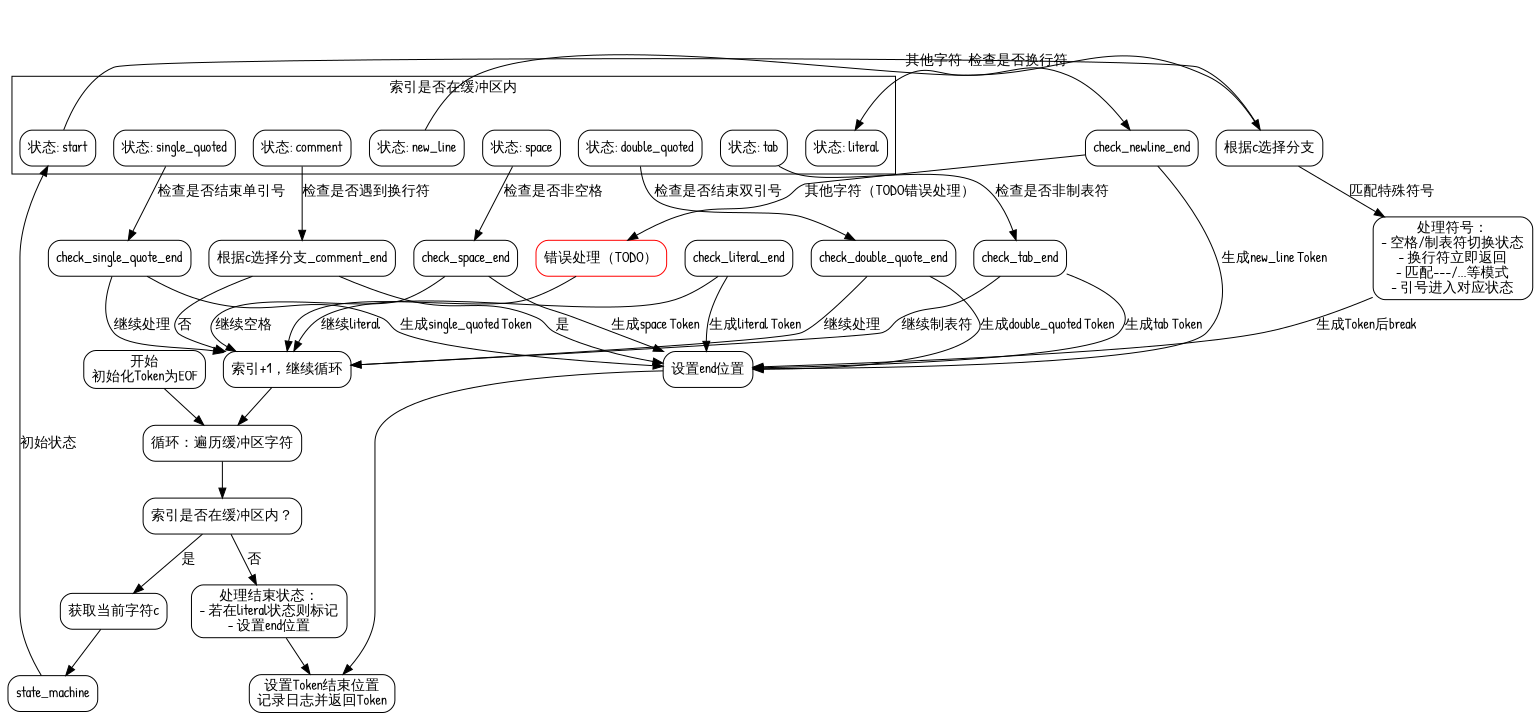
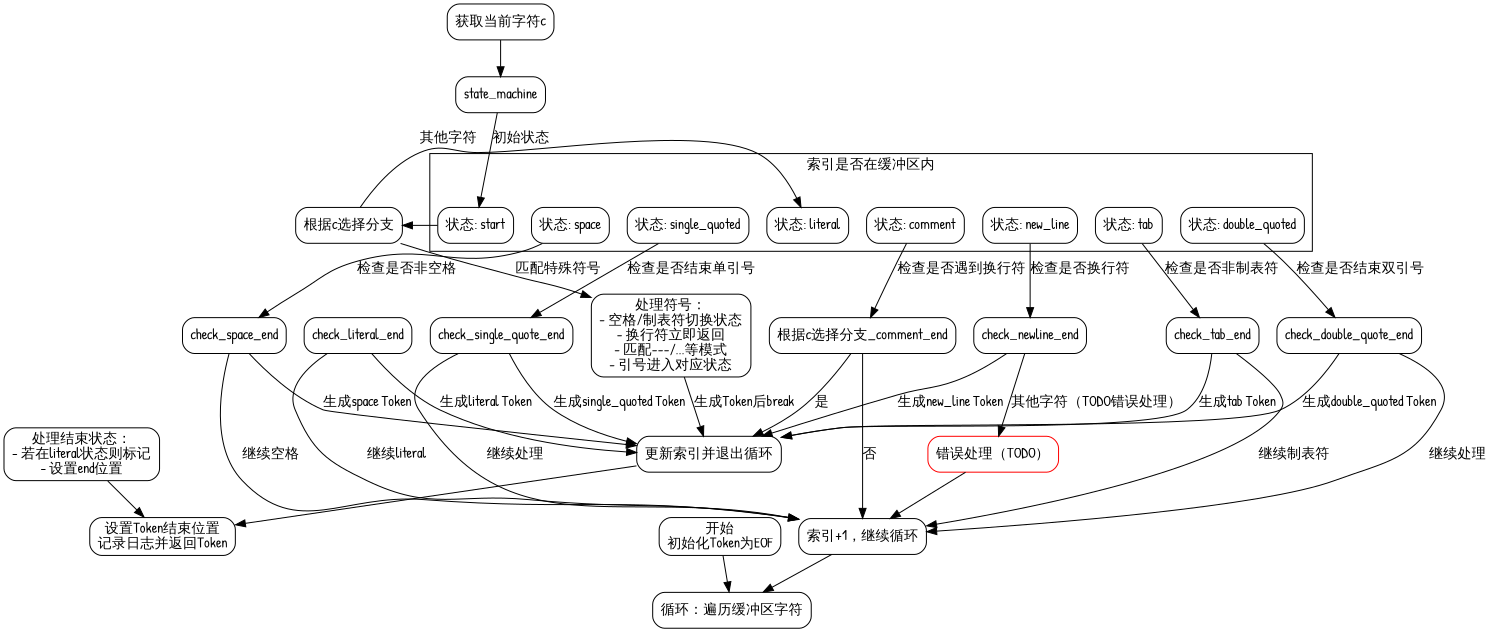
(708, 369) -> (709, 454)
(222, 516) -> none
